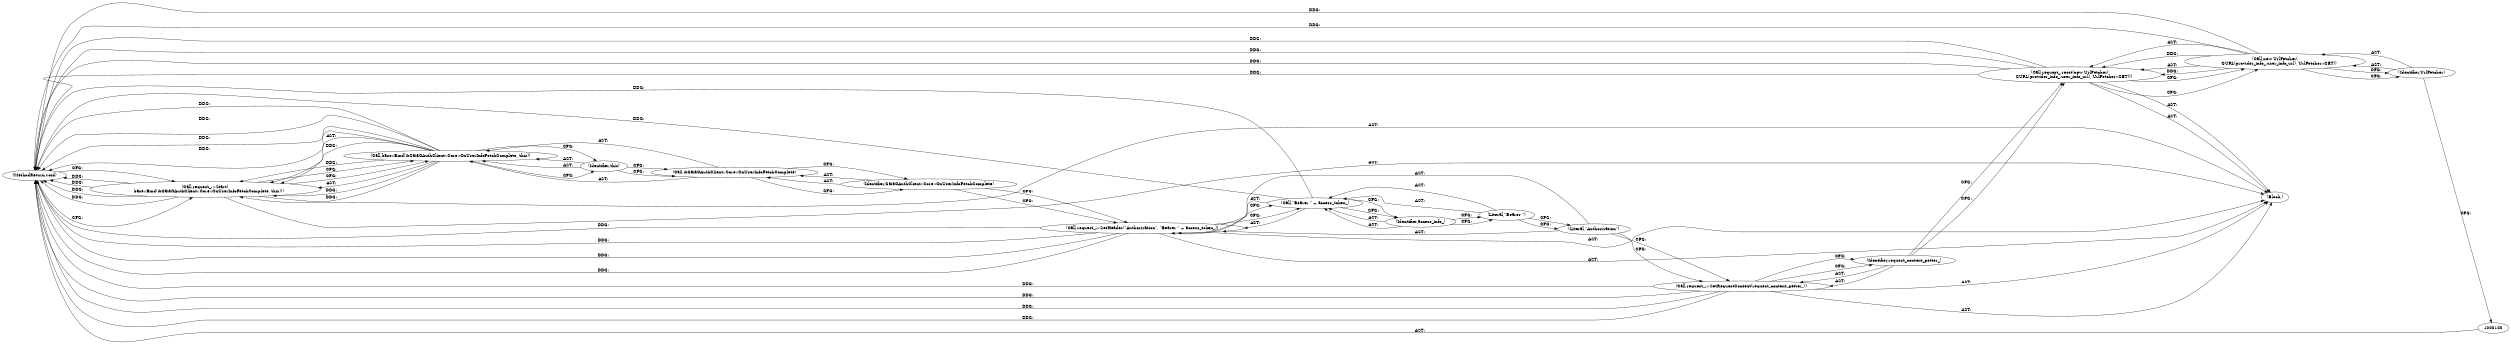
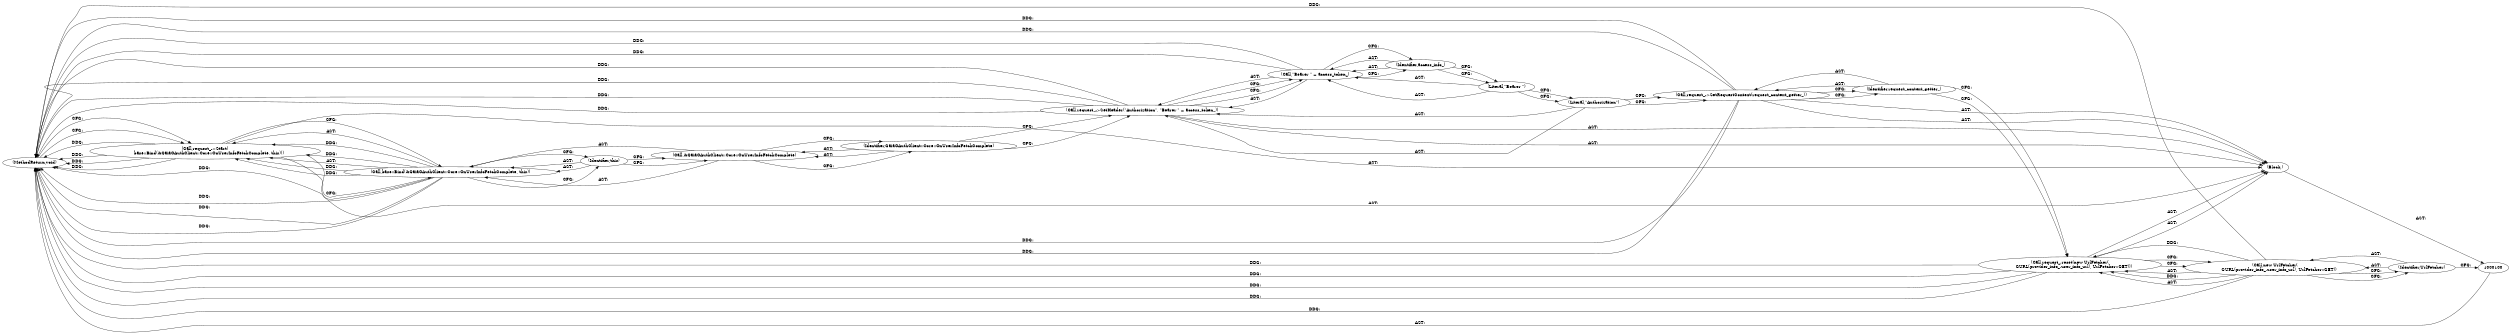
none -> (2383, 217)
